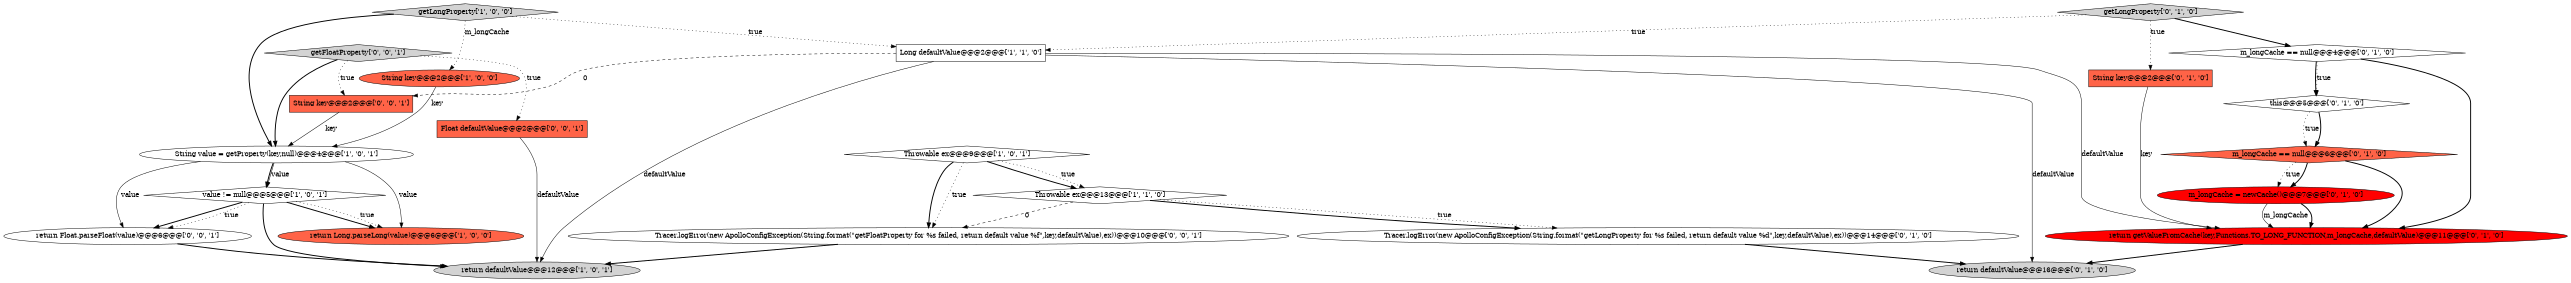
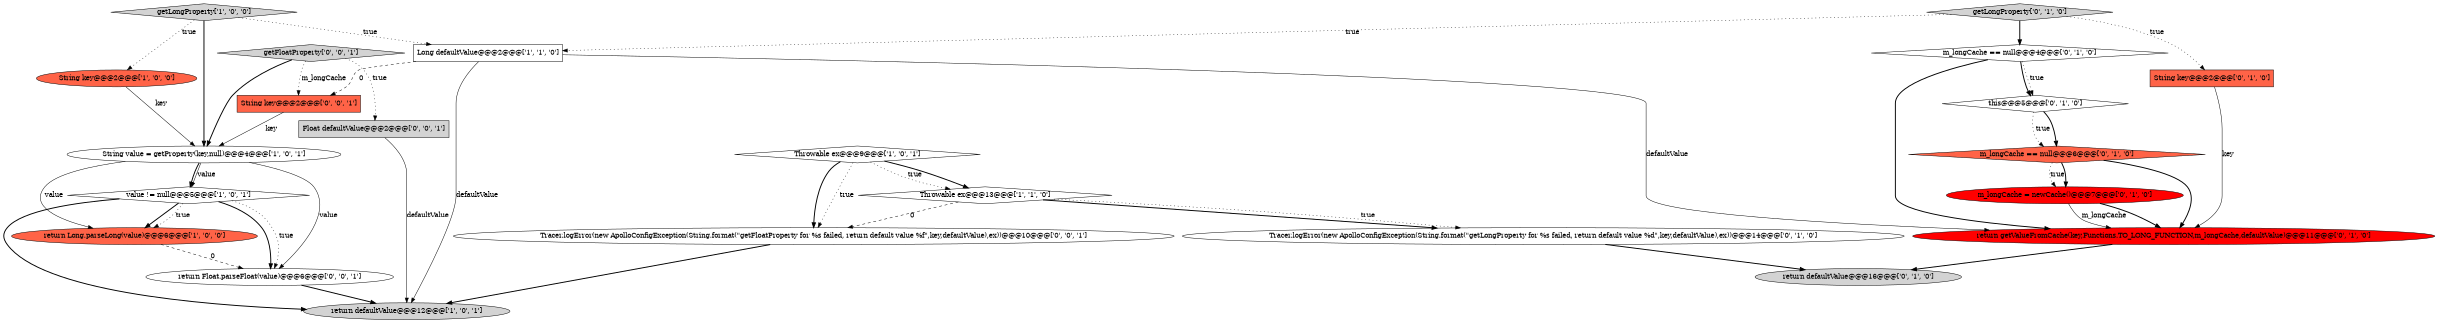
(487, 33) -> (189, 33)
(1617, 71) -> none
(348, 78) -> (324, 78)
(512, 129) -> (374, 129)
none -> (200, 256)
